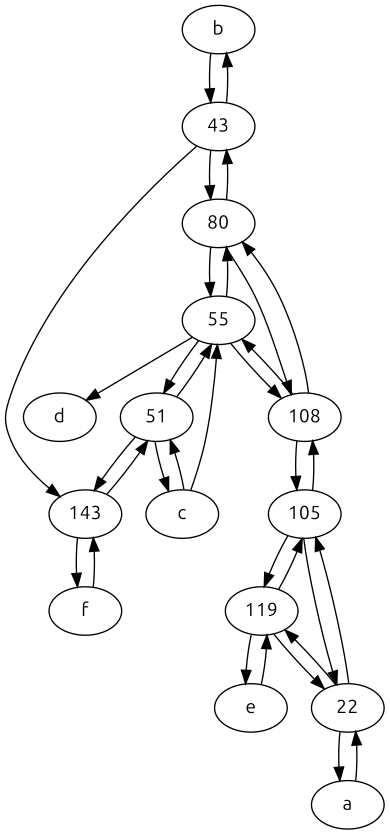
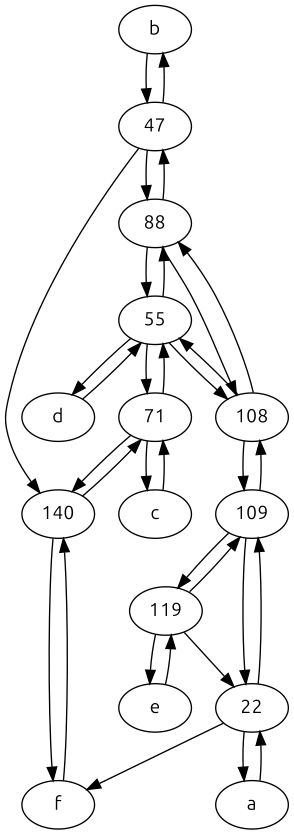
(219, 127) -> (155, 127)
(219, 223) -> (155, 223)
(157, 417) -> (155, 417)
(208, 425) -> (108, 377)
(85, 514) -> (58, 514)
(305, 514) -> (252, 514)
(316, 662) -> (161, 753)
